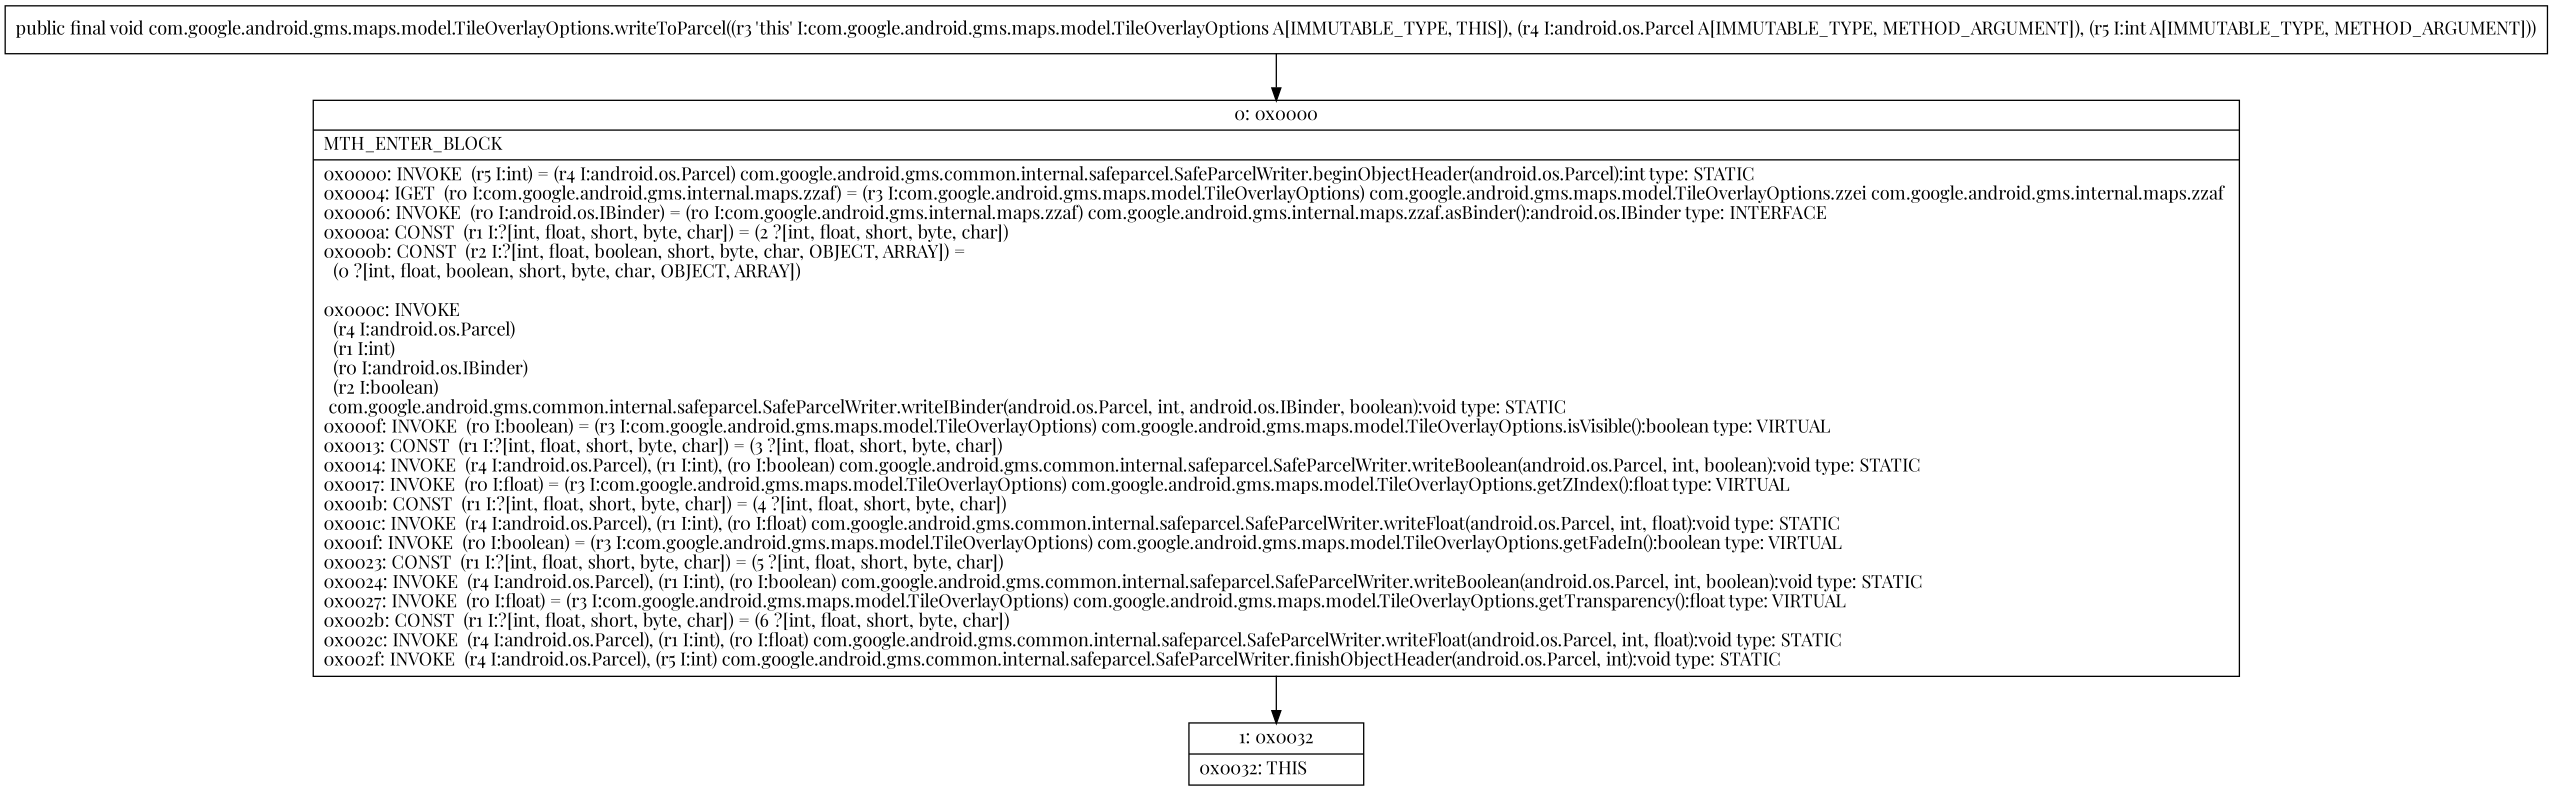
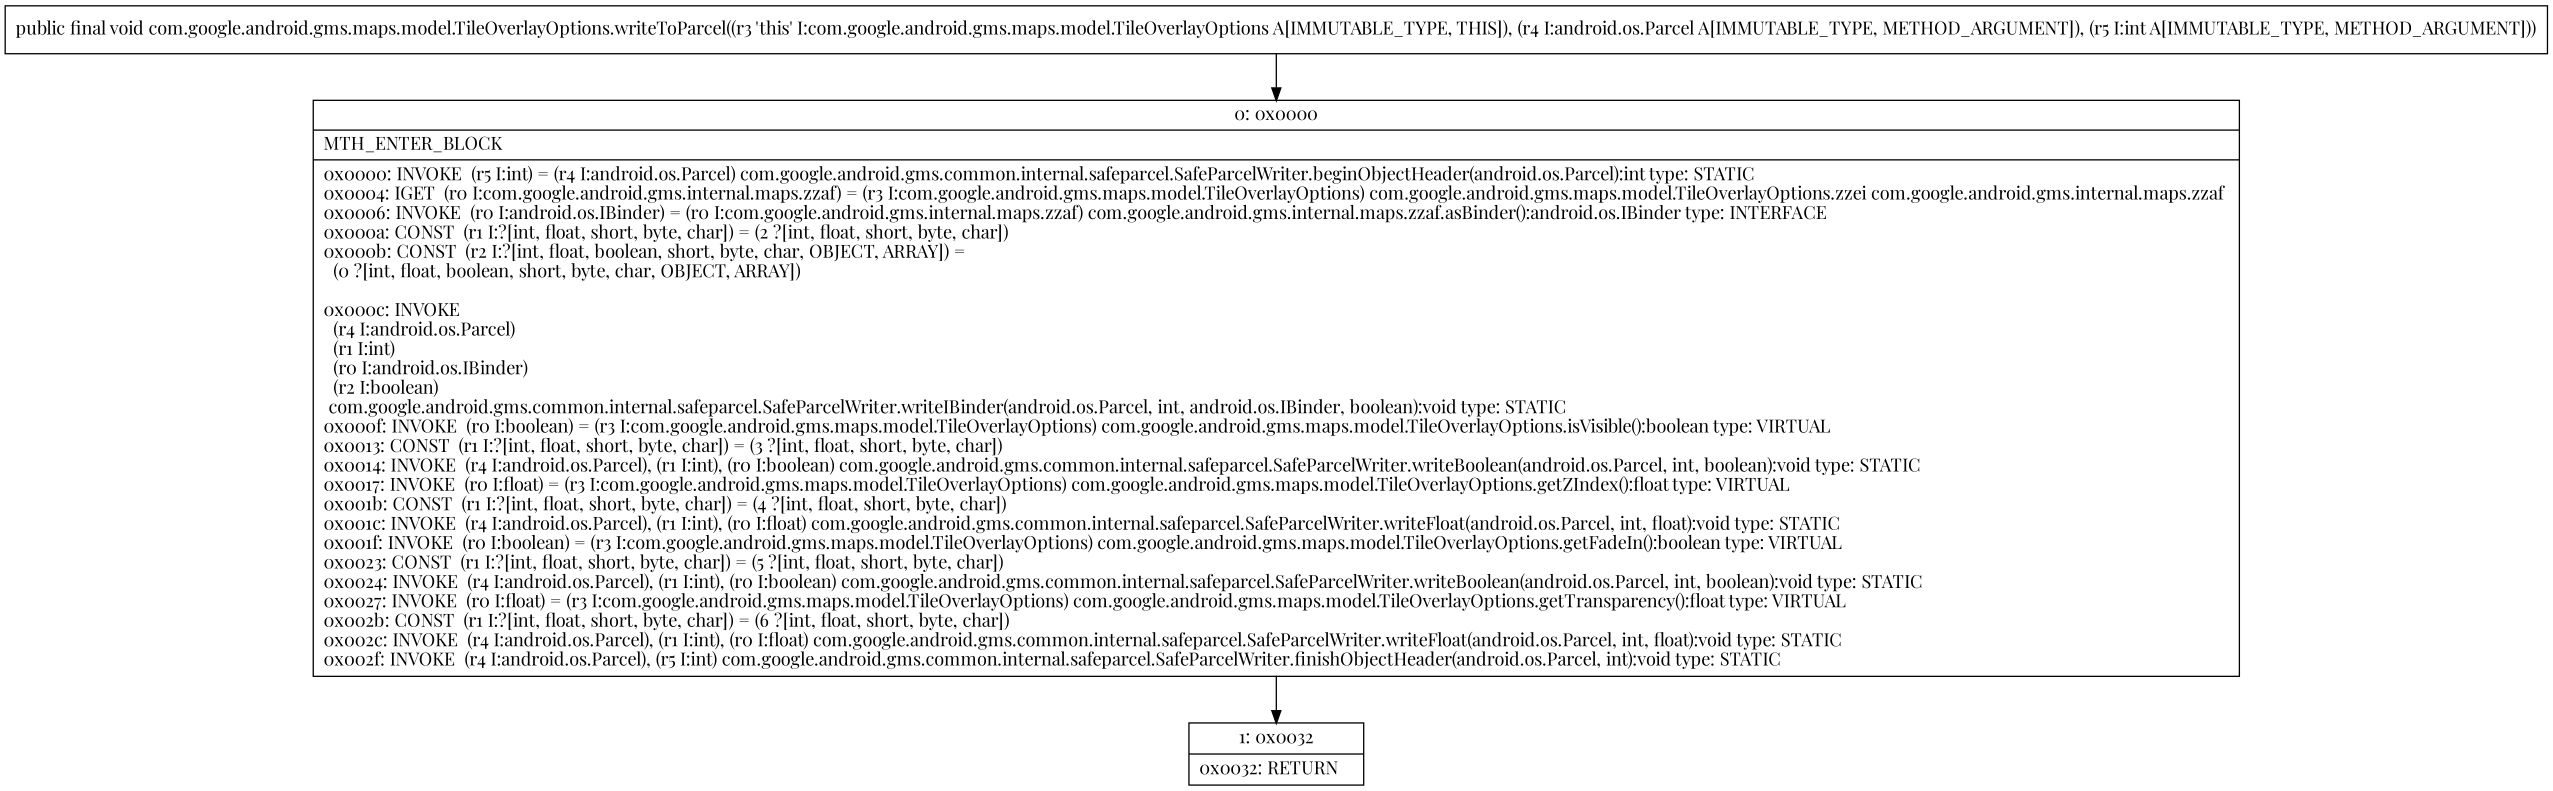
(1261, 769) -> (1276, 769)
